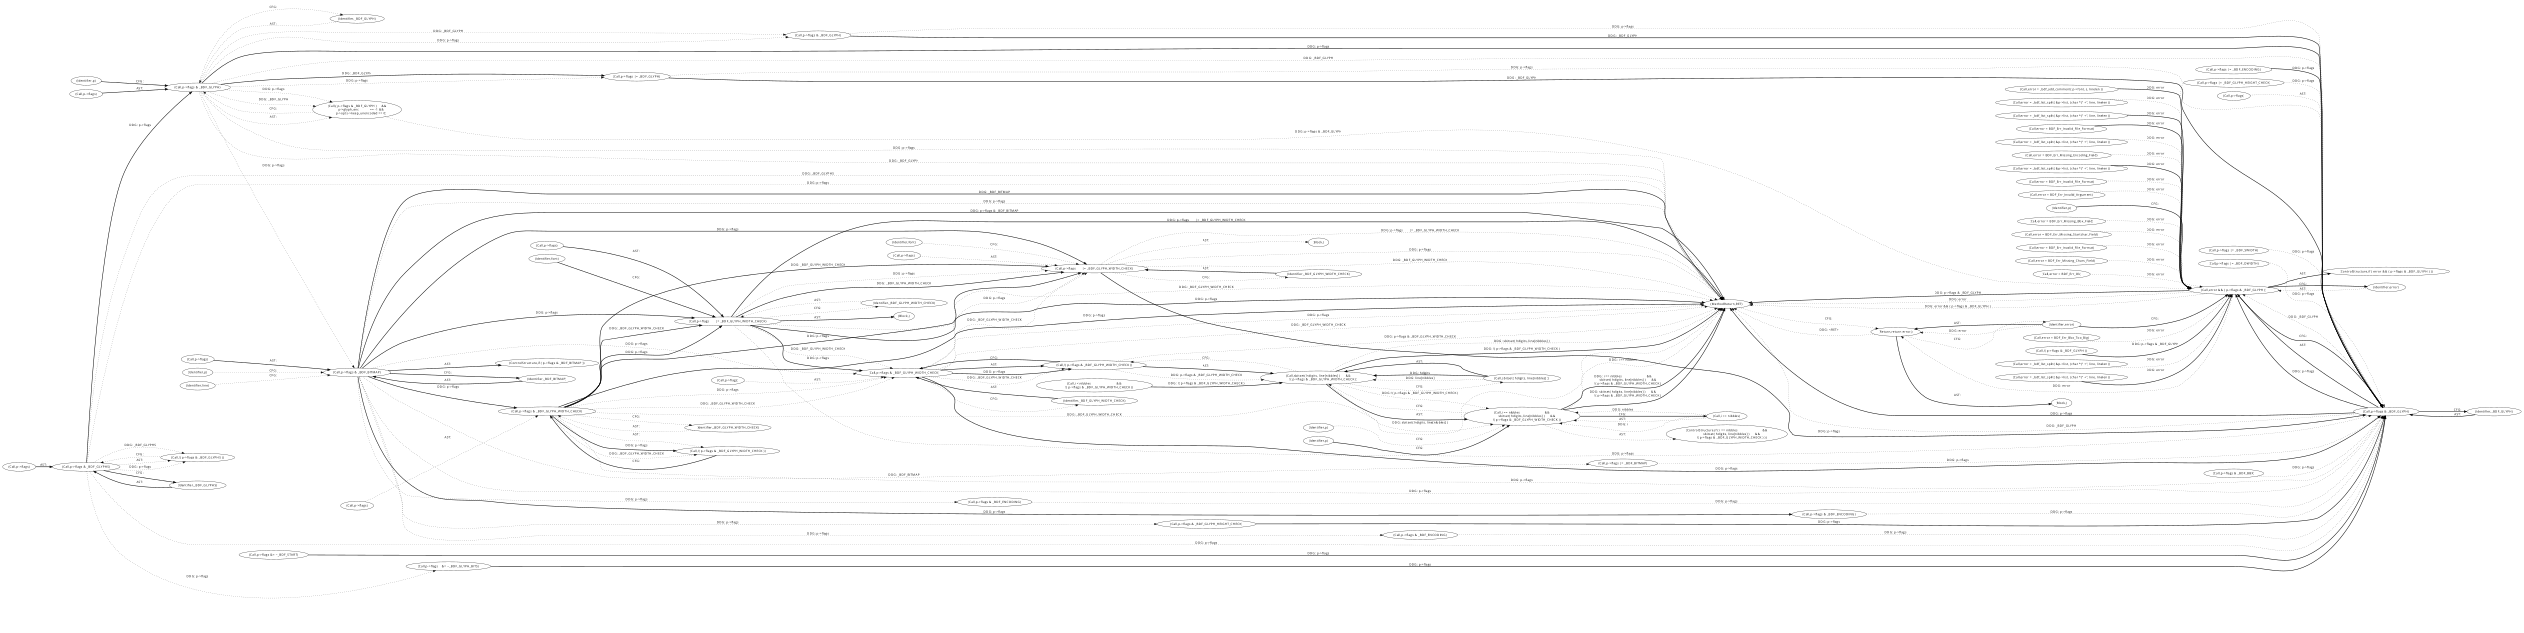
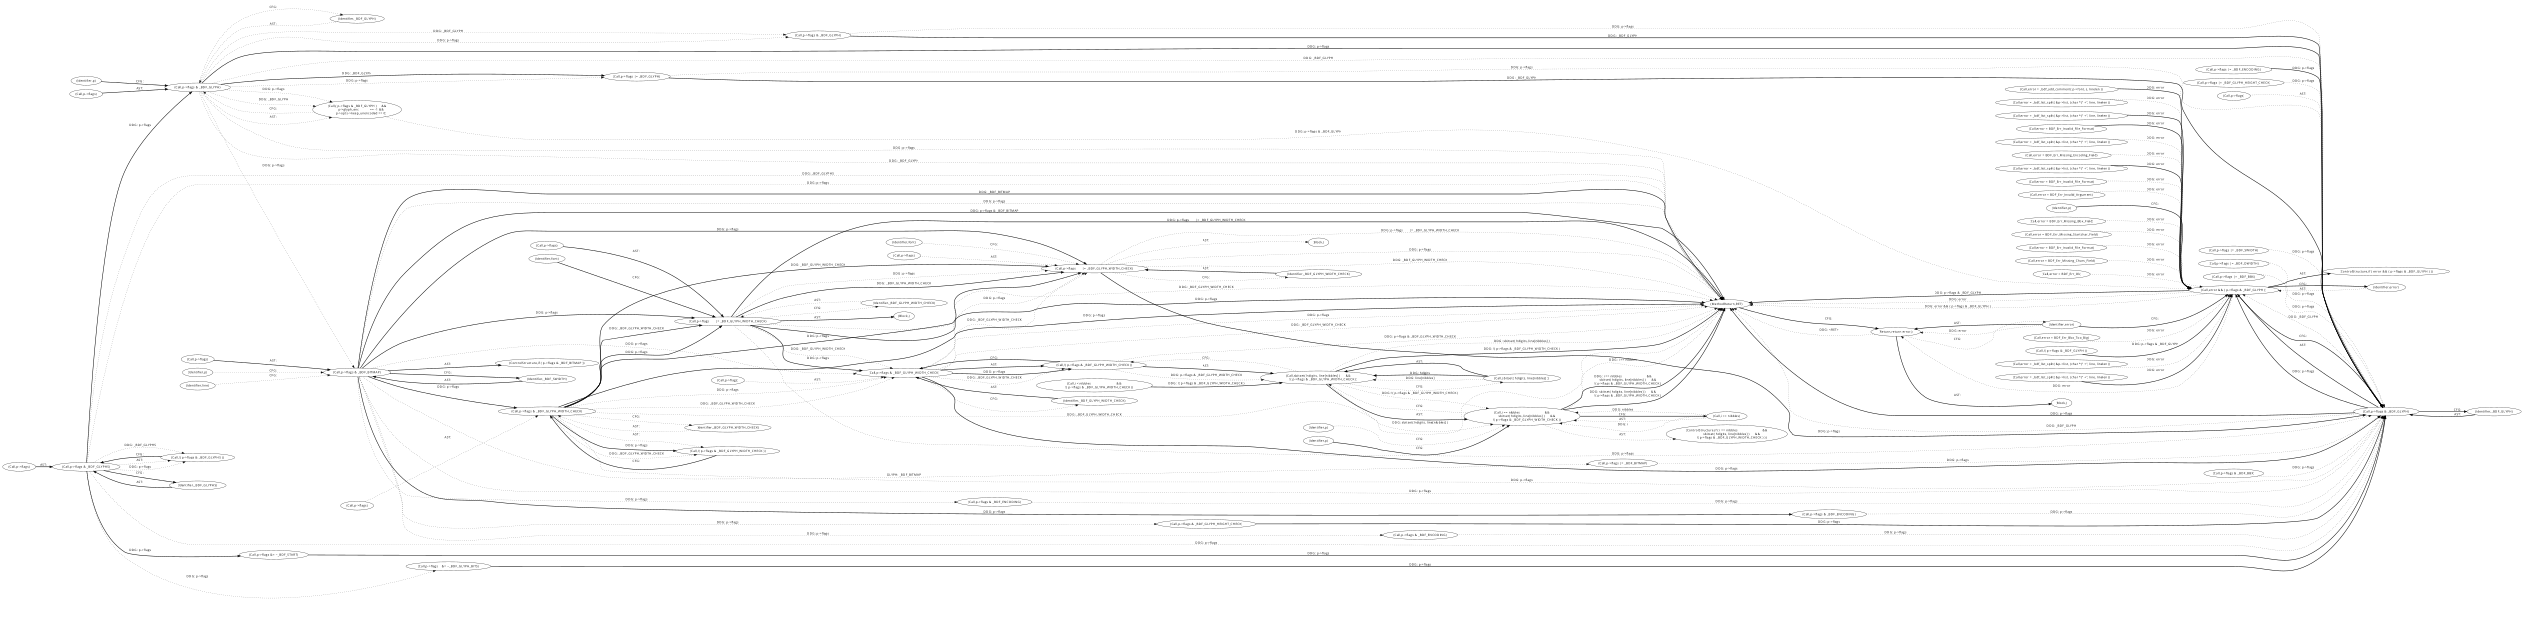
none -> (2234, 277)
(1807, 323) -> (1807, 323)
(547, 379) -> (547, 379)
(132, 457) -> (132, 457)
(904, 475) -> (904, 475)
none -> (135, 555)
